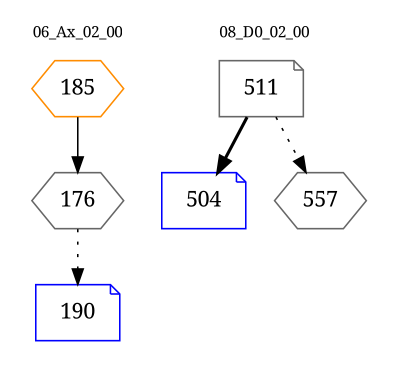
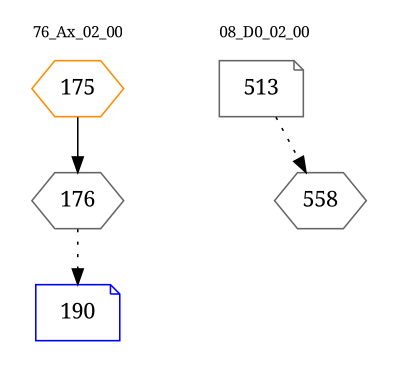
(78, 33) -> (78, 33)
(78, 89) -> (78, 89)
(261, 89) -> (261, 89)
(204, 201) -> none
(320, 201) -> (320, 201)
